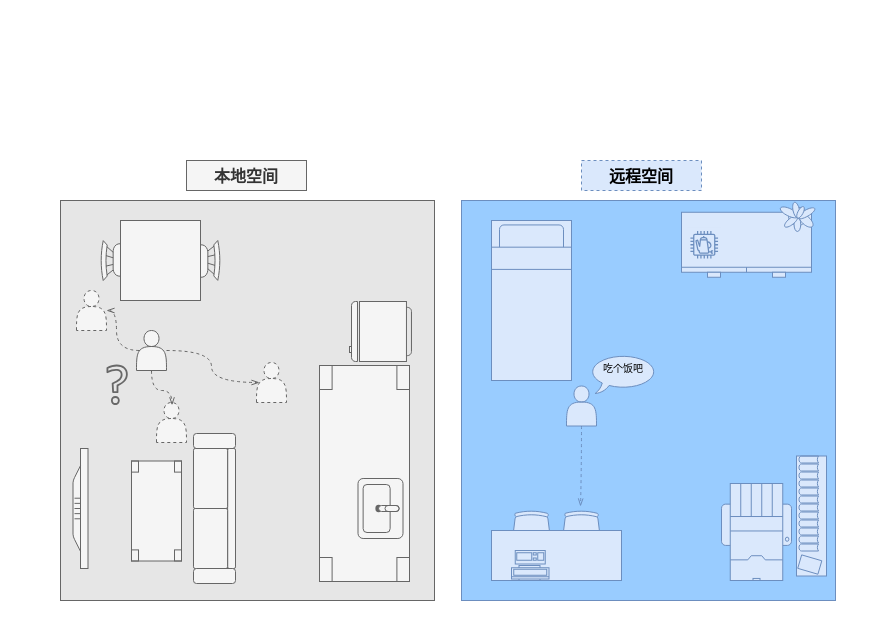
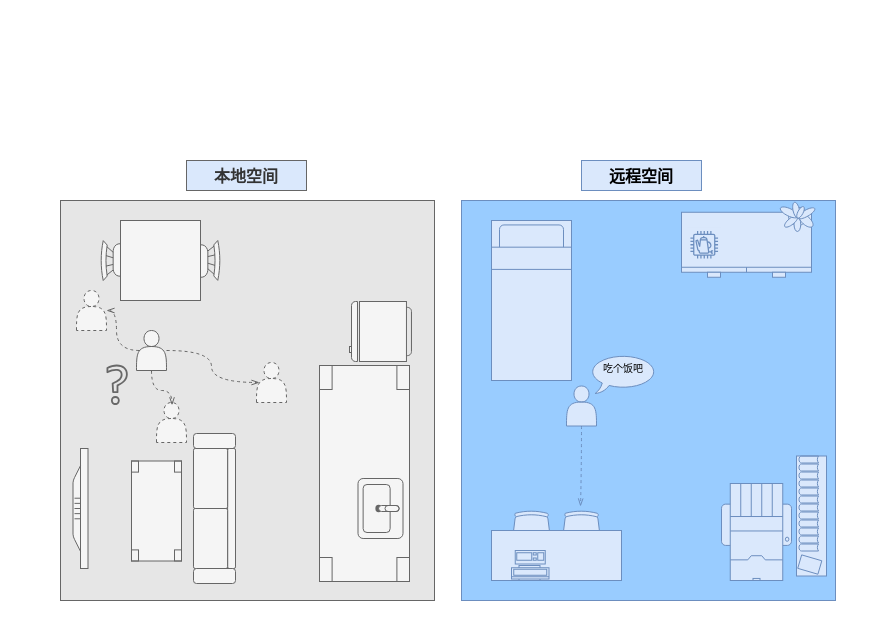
(247, 176) -> (247, 176)
(642, 176) -> (642, 176)
